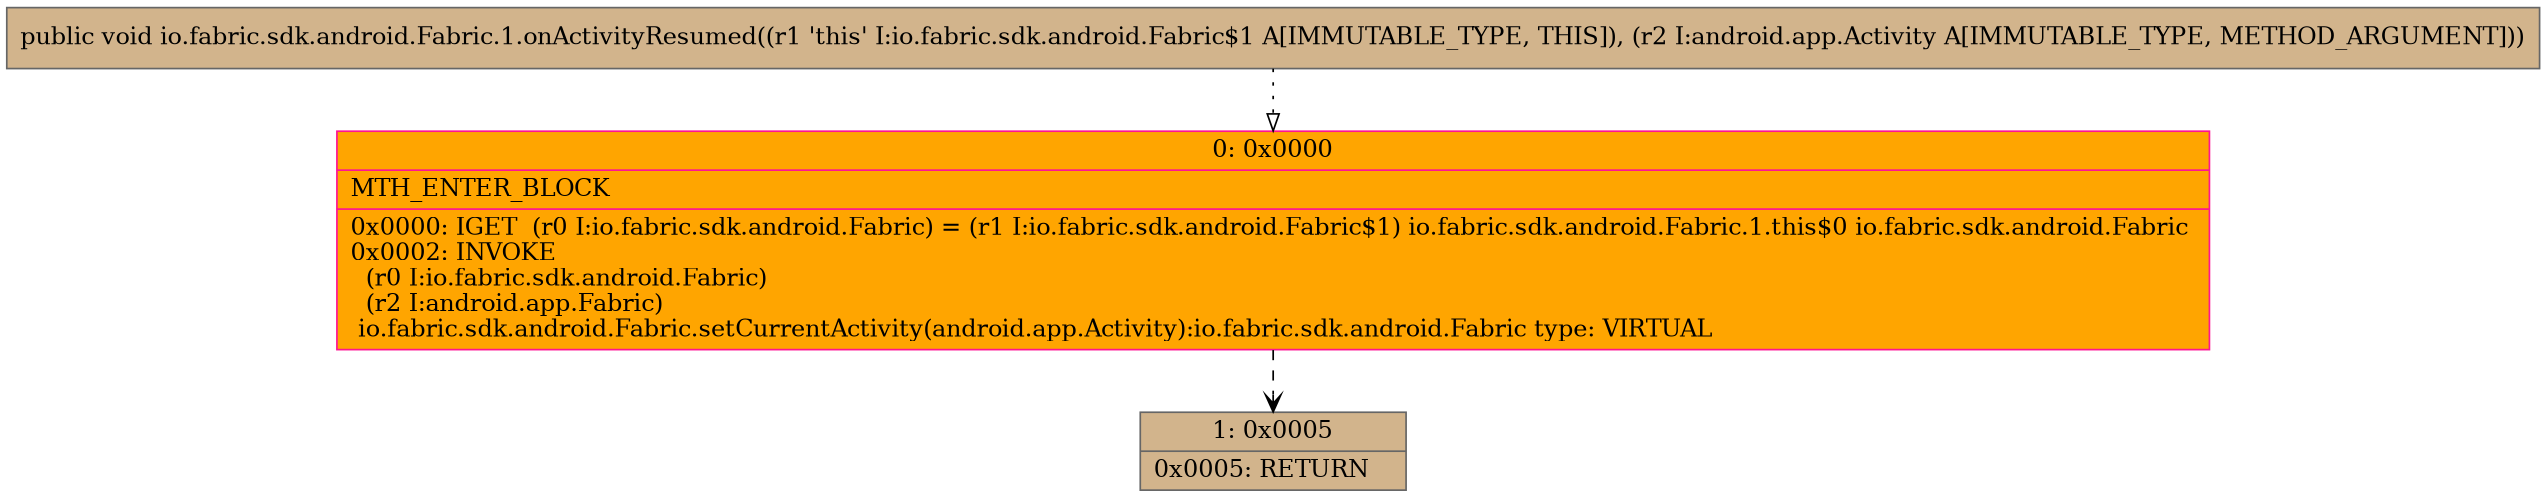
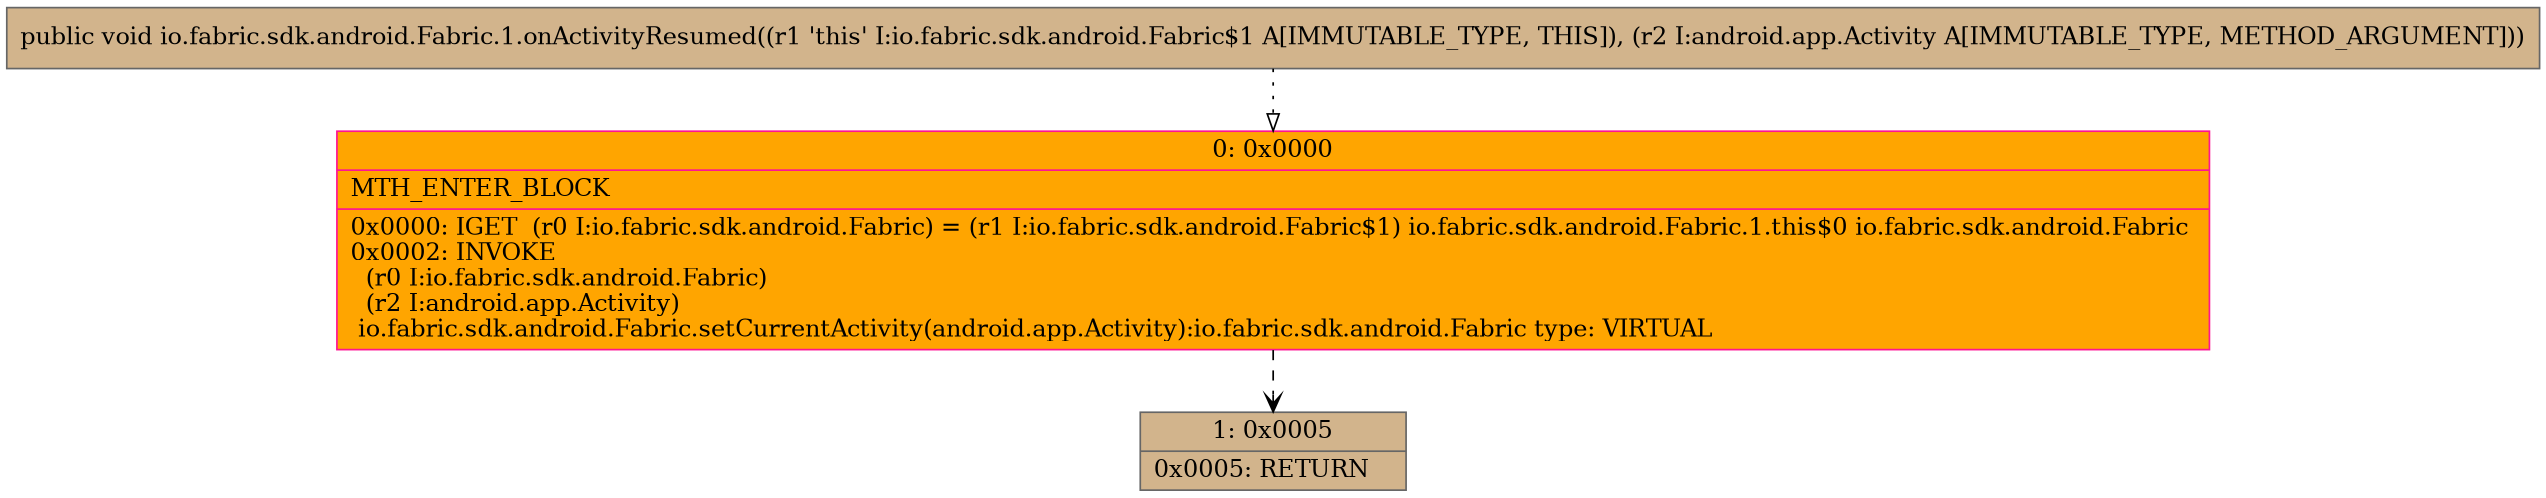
(507, 304) -> (516, 304)
